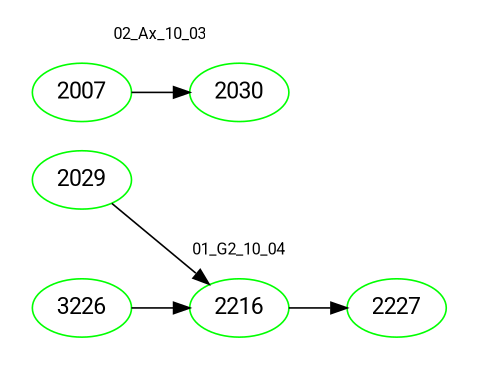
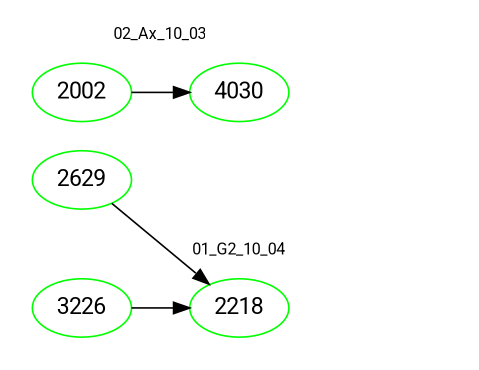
(82, 92) -> (82, 92)
(239, 92) -> (239, 92)
(82, 180) -> (82, 180)
(239, 308) -> (239, 308)
(397, 308) -> none
